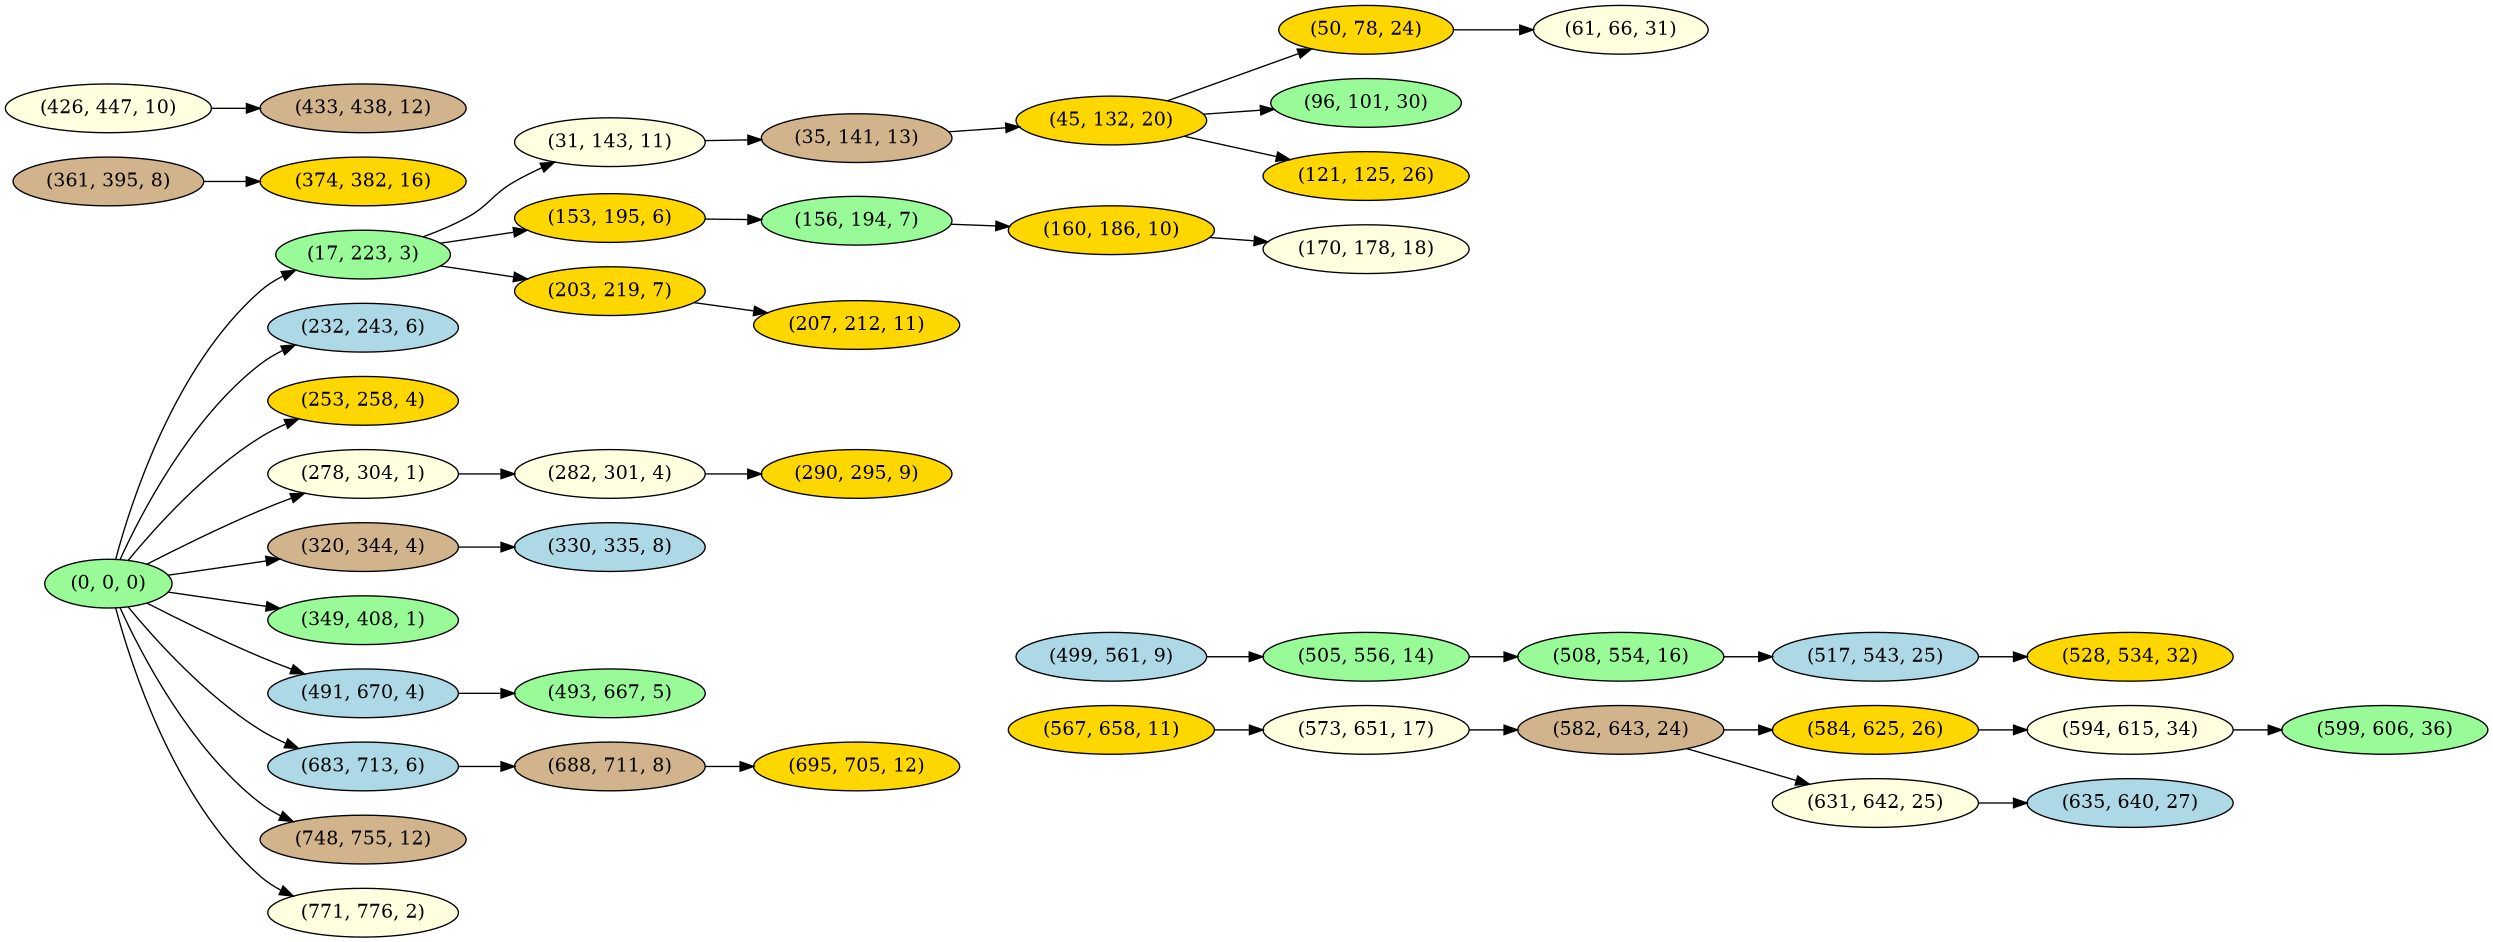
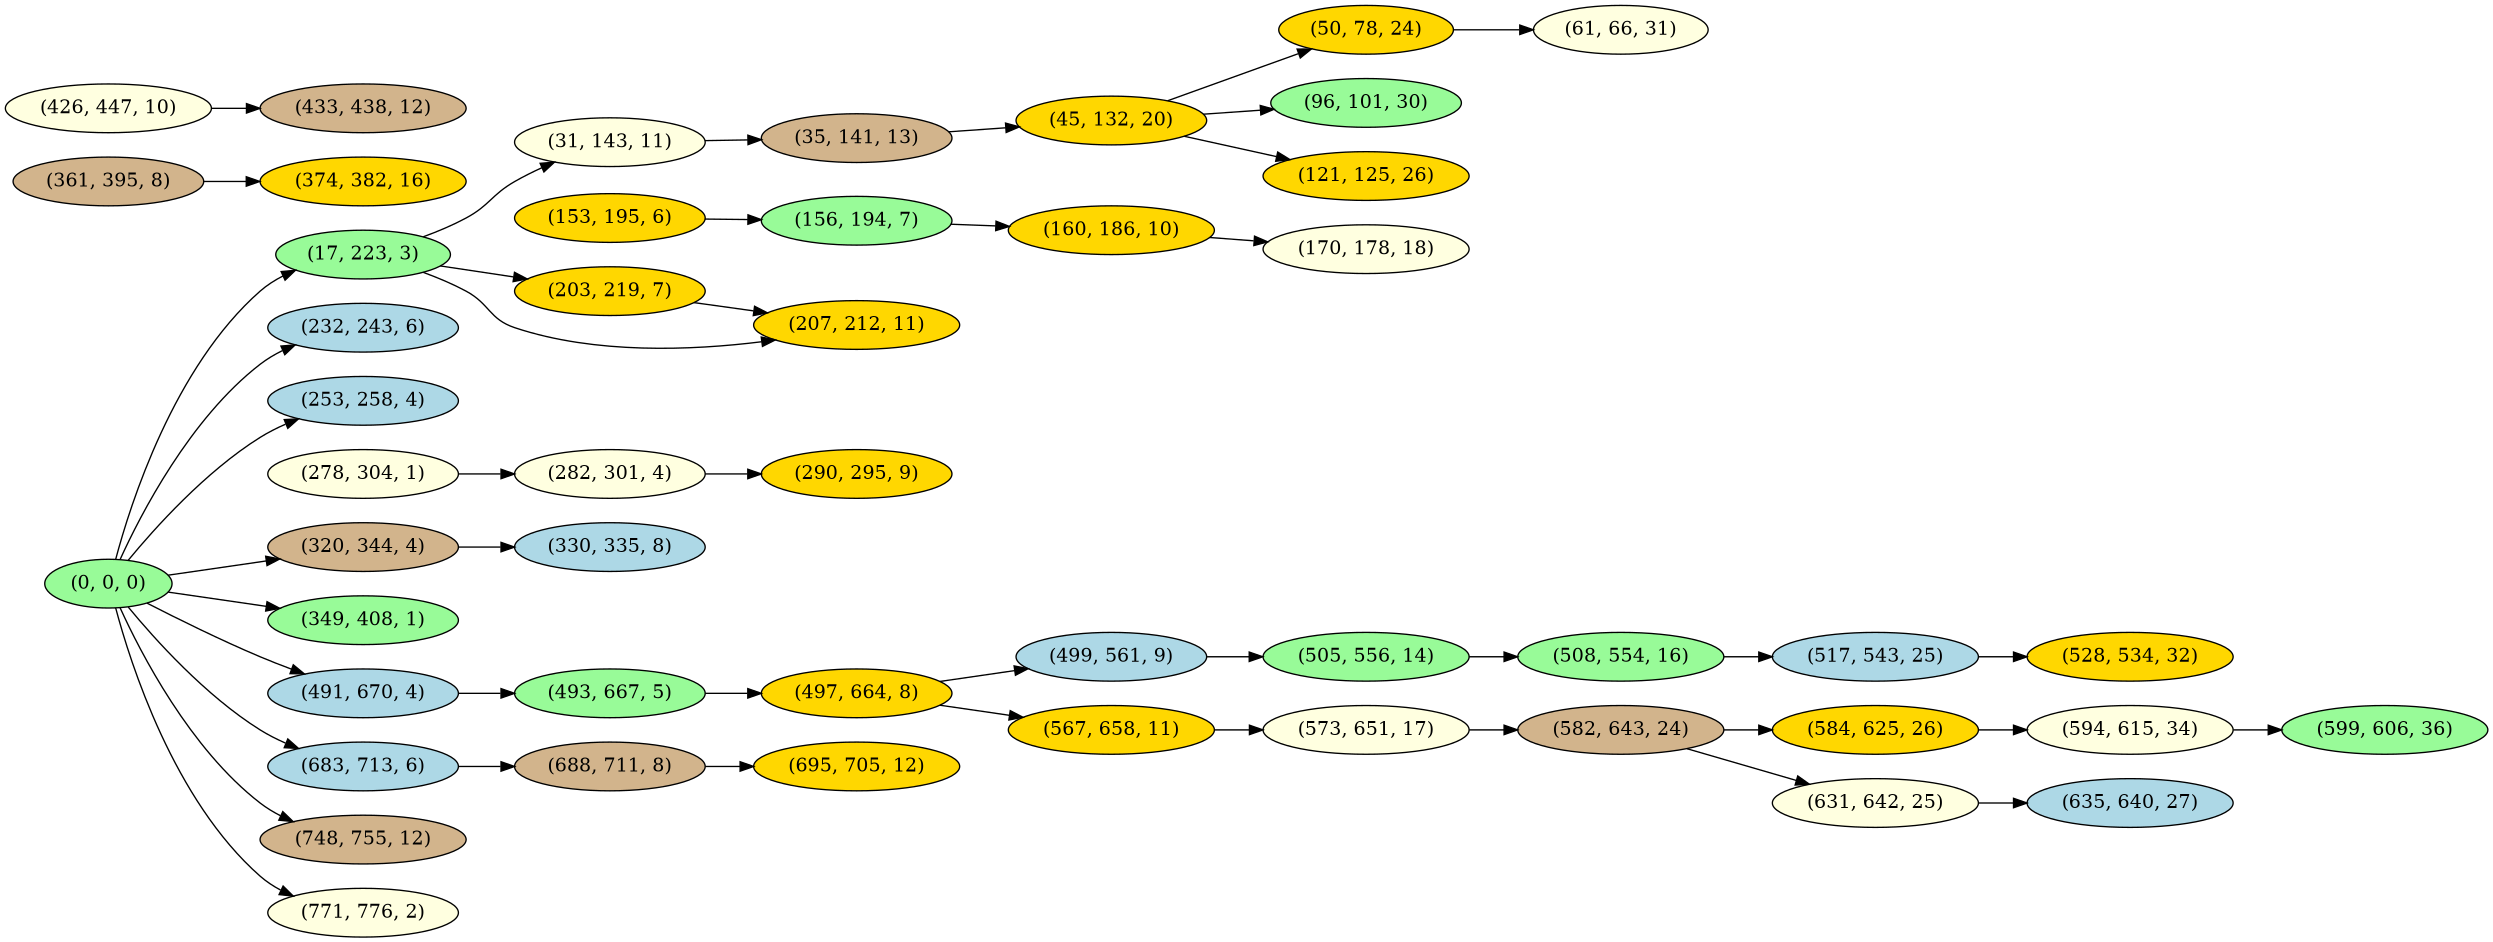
(477, 238) -> (583, 343)
(363, 401) -> (363, 401)
(218, 529) -> none
none -> (857, 693)
